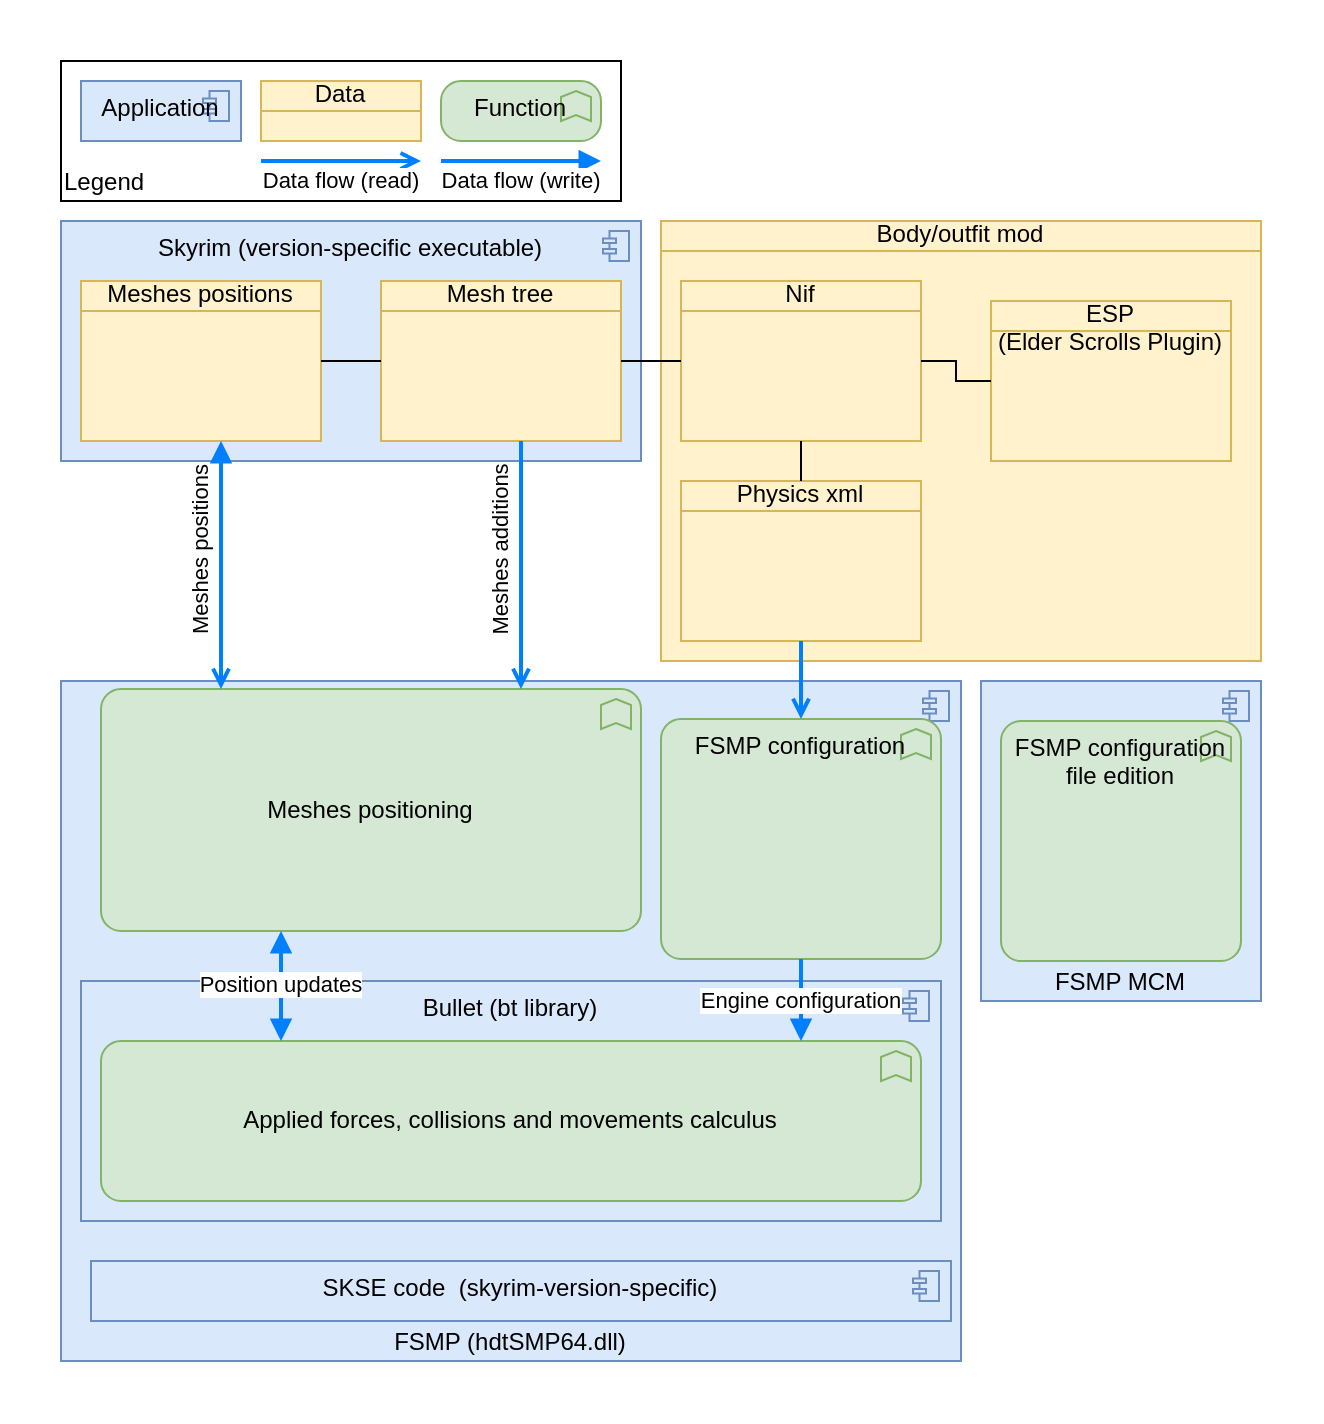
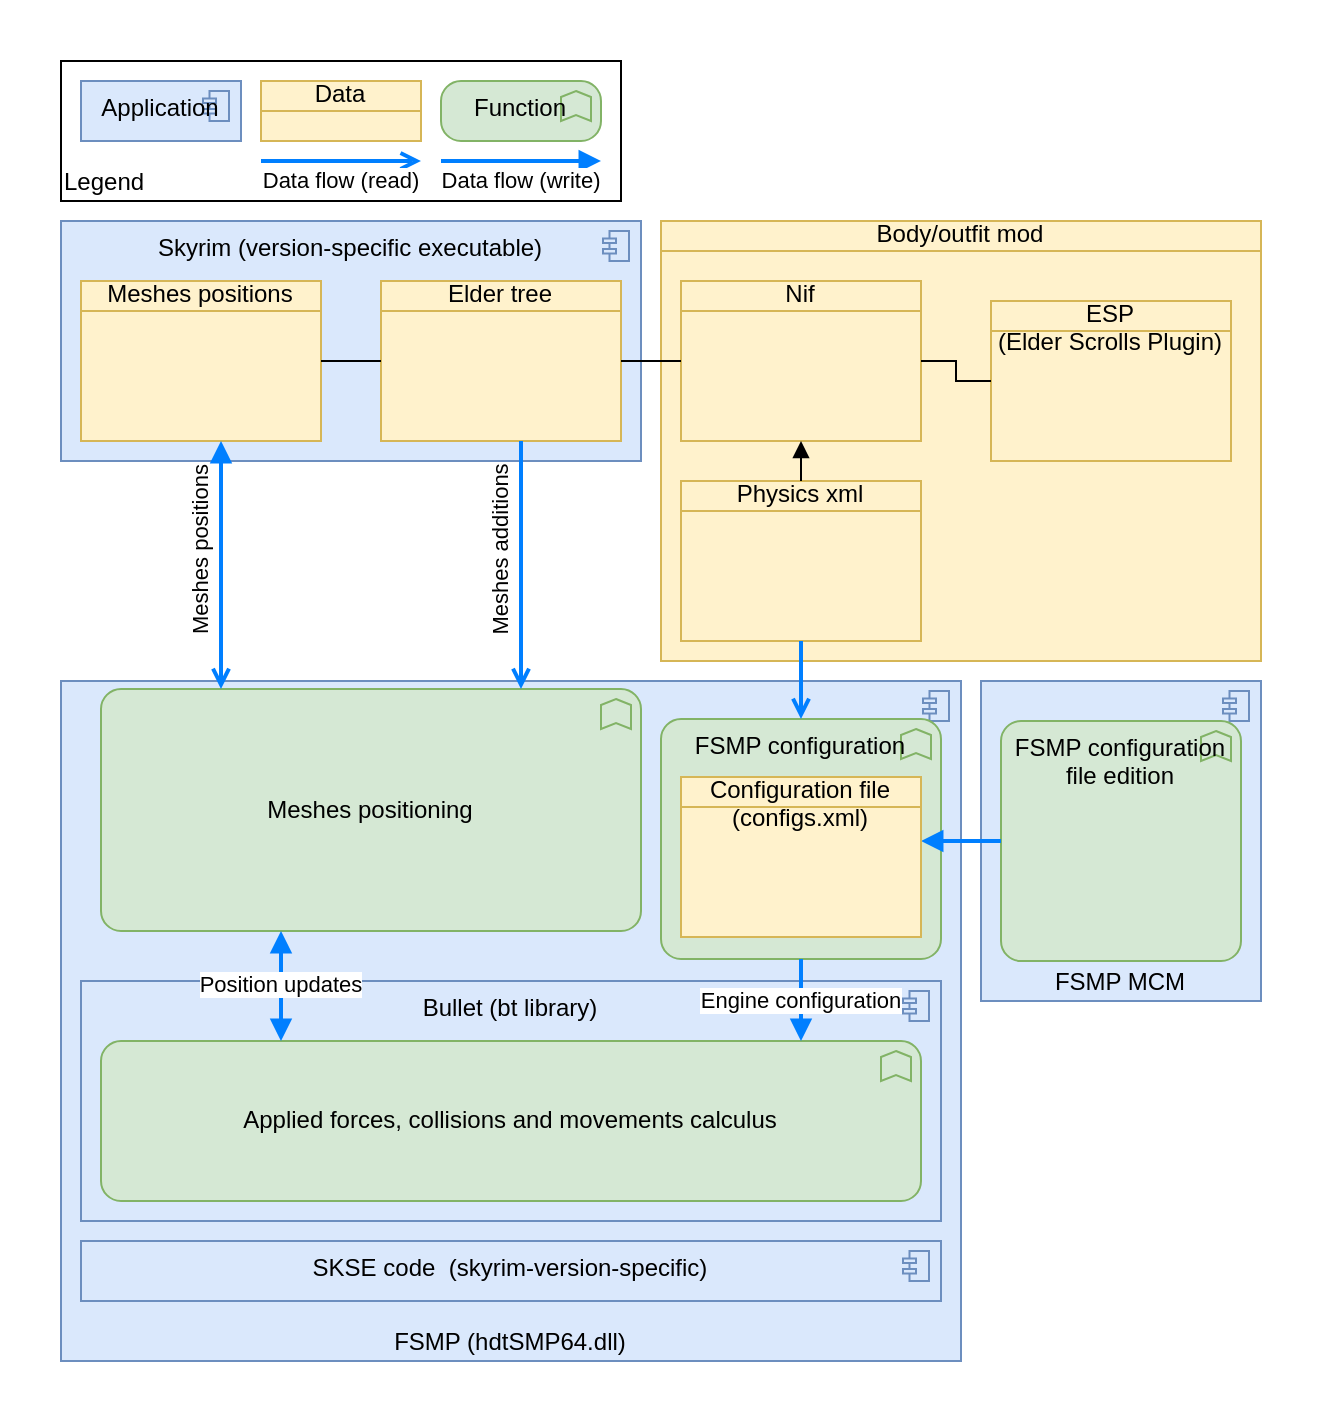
(501, 281) -> (501, 281)
(801, 450) -> (801, 458)
none -> (972, 841)
none -> (801, 857)
(521, 1291) -> (511, 1271)
